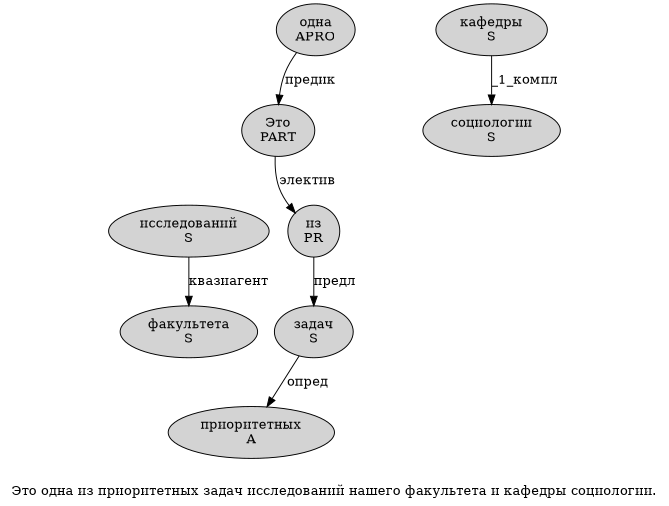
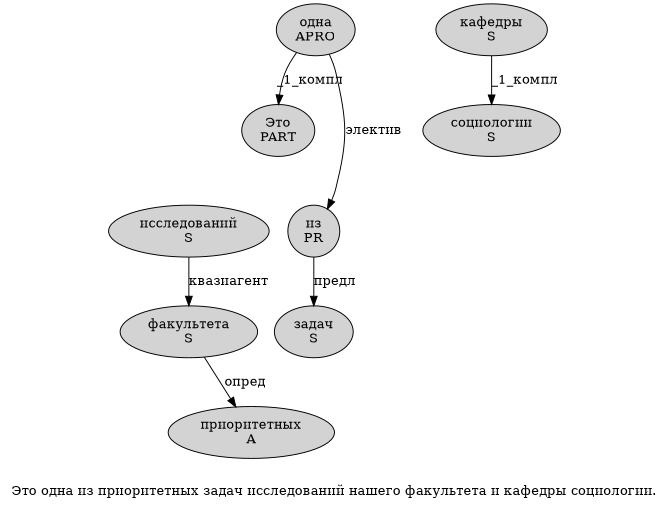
(310, 80) -> (310, 80)
(277, 182) -> (345, 127)
(286, 377) -> (217, 378)
